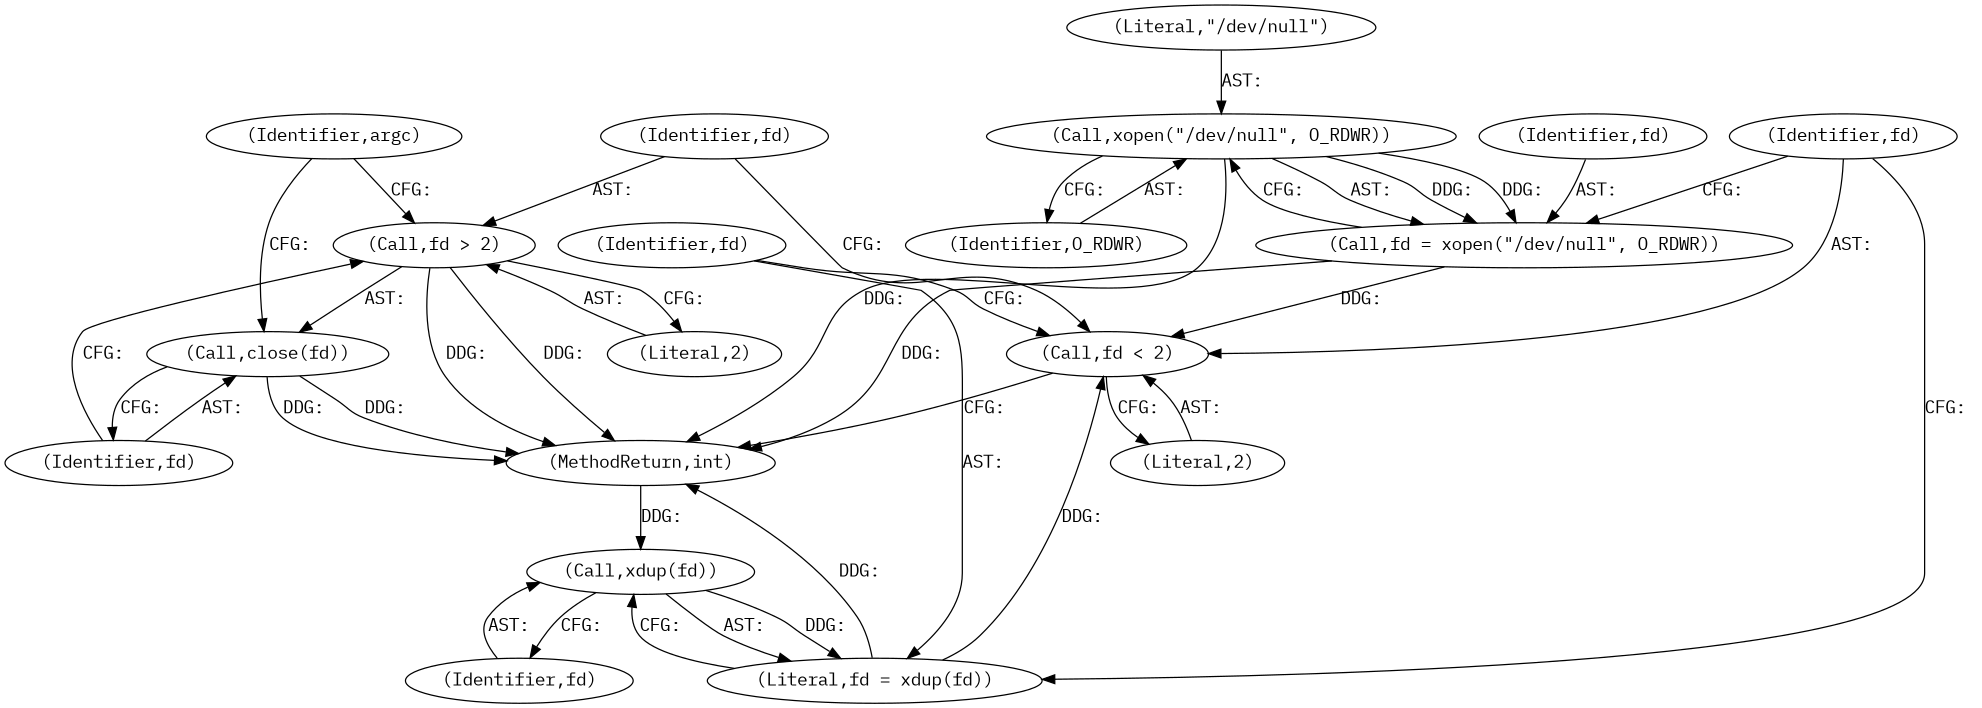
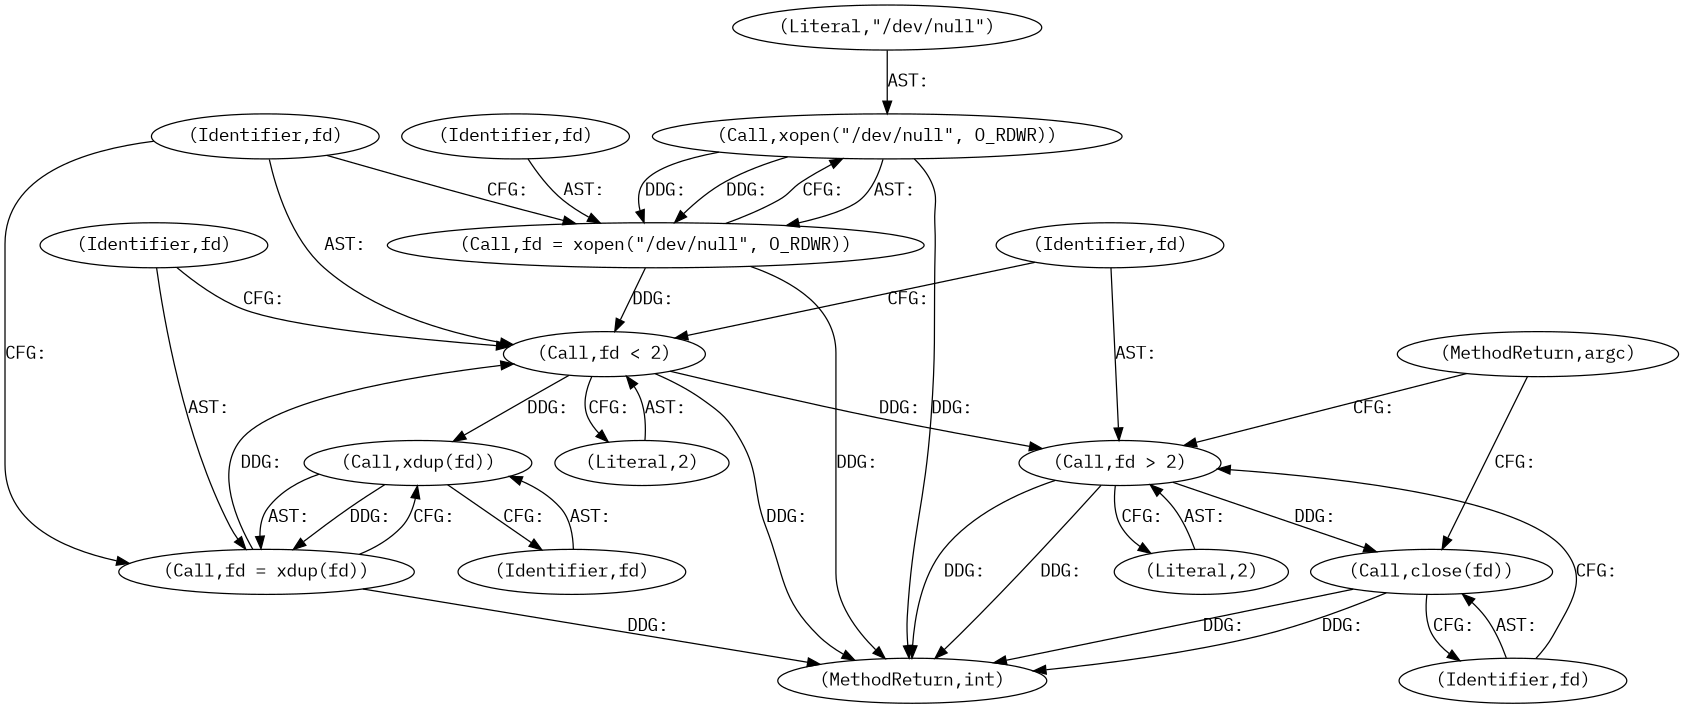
(334, 136) -> (1538, 354)
(1046, 245) -> none
(390, 300) -> (1320, 517)
(990, 409) -> (792, 517)
none -> (849, 412)
(641, 511) -> (516, 405)
(875, 681) -> (267, 572)
